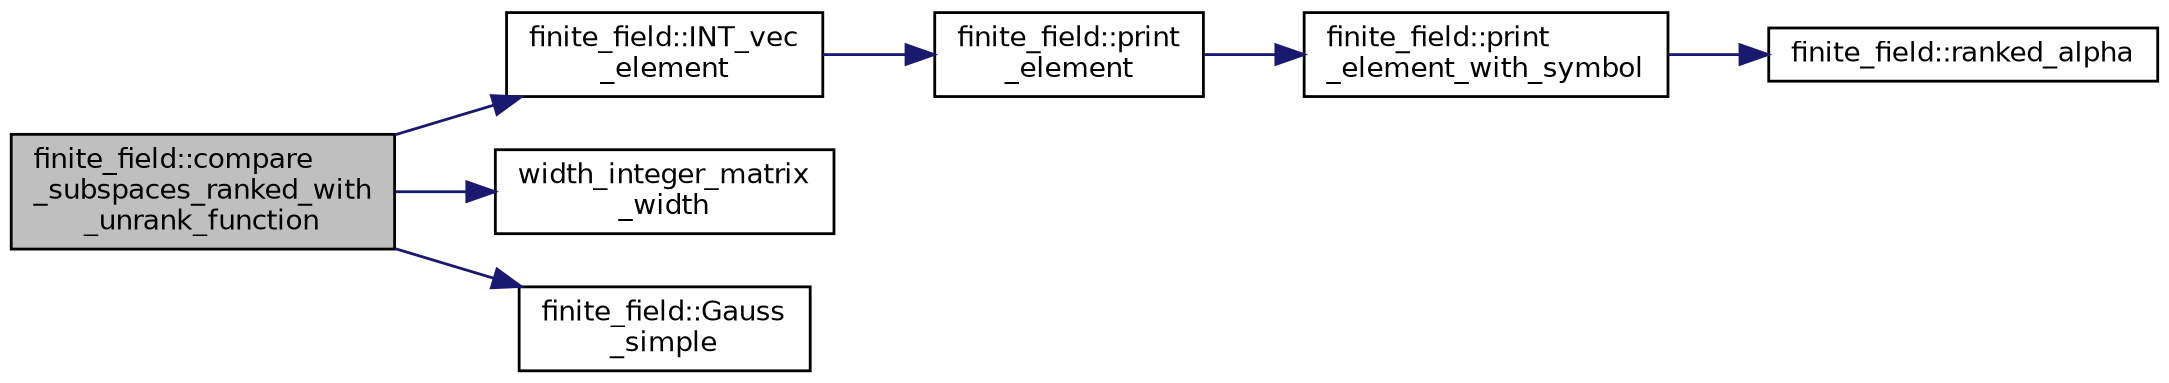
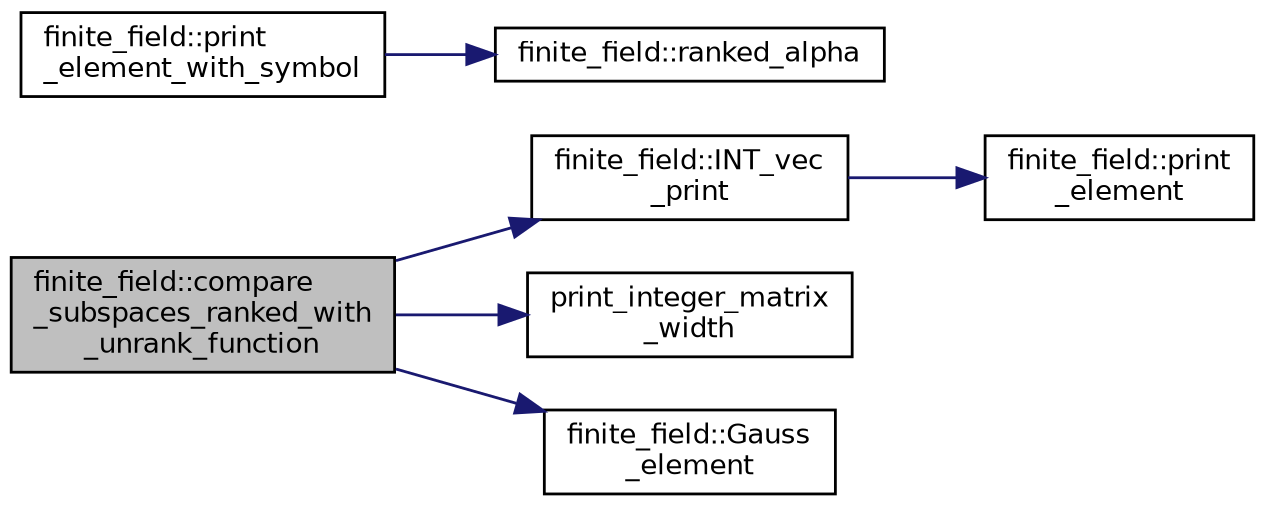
(665, 55) -> (690, 178)
(1240, 55) -> none
(665, 192) -> (690, 315)
(665, 329) -> (690, 452)
